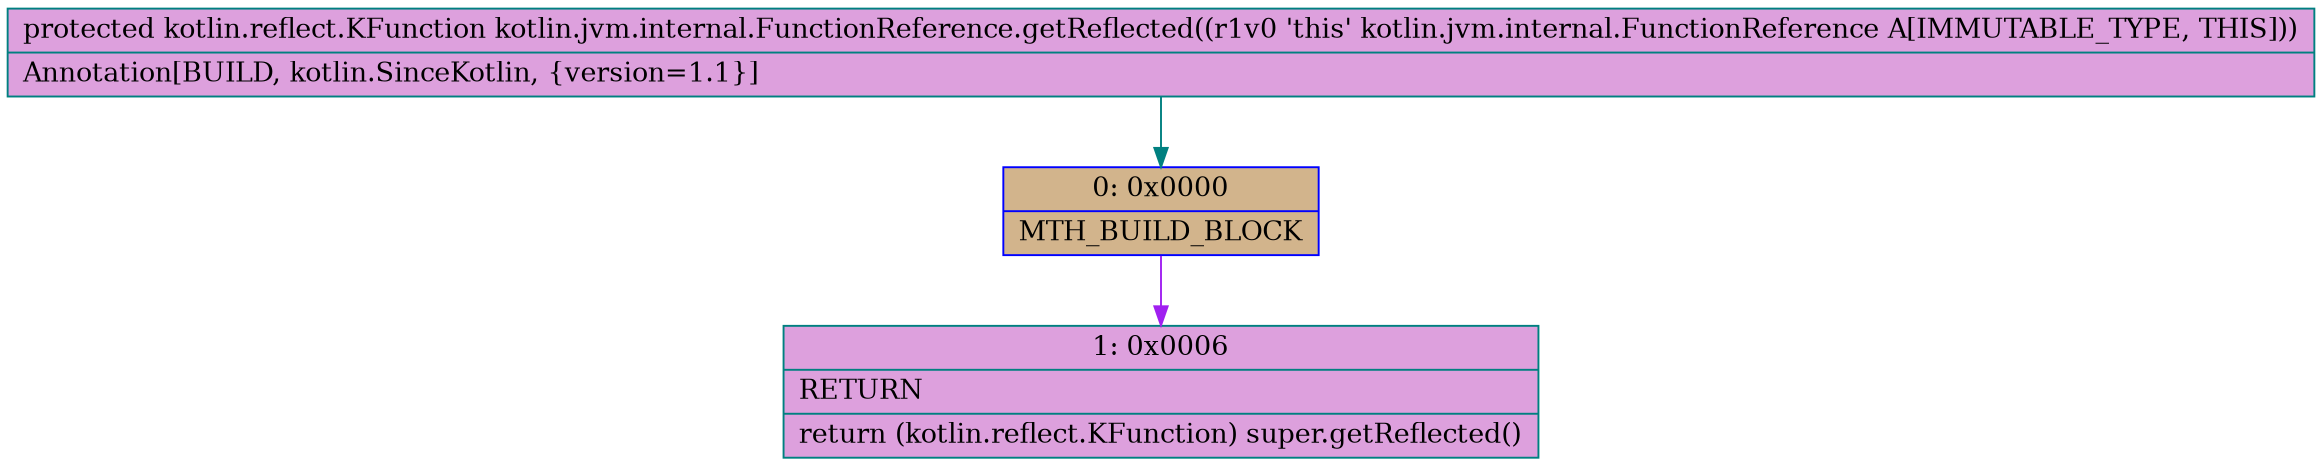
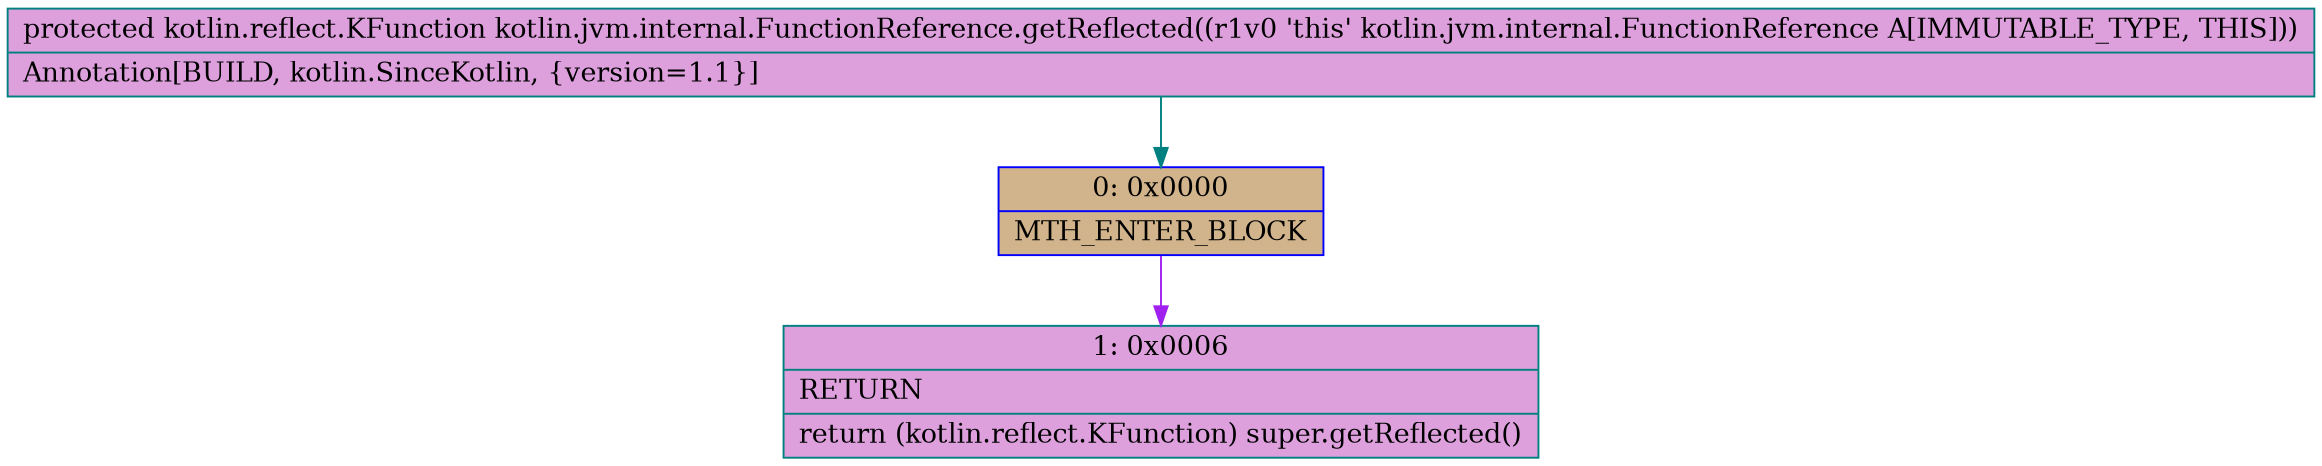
(1161, 232) -> (1161, 232)
